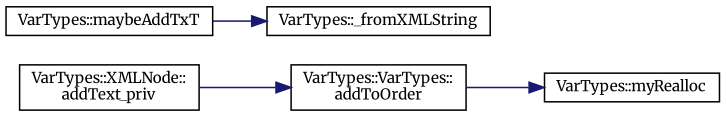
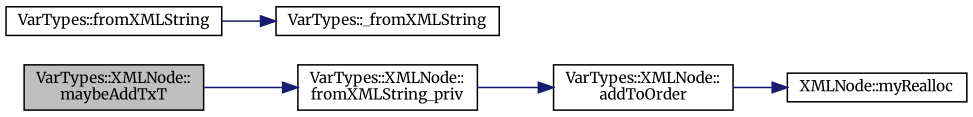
(109, 21) -> (114, 21)
(109, 87) -> (388, 87)
none -> (114, 87)
(379, 87) -> (643, 87)
(632, 87) -> (877, 87)
